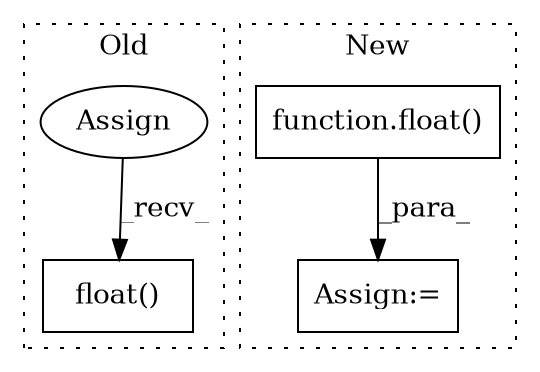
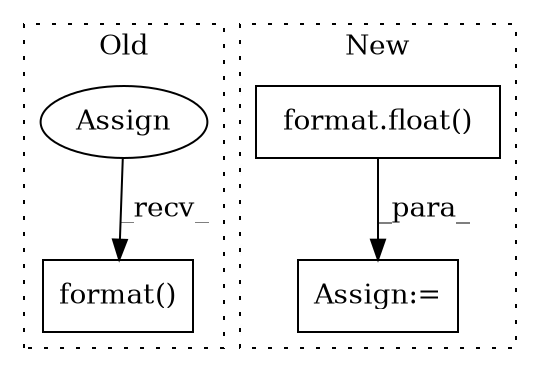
(378, 122) -> (378, 122)
(118, 296) -> (118, 296)
